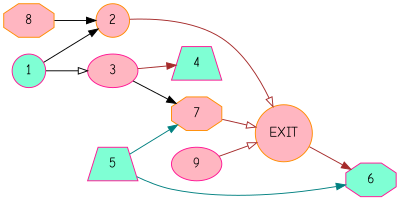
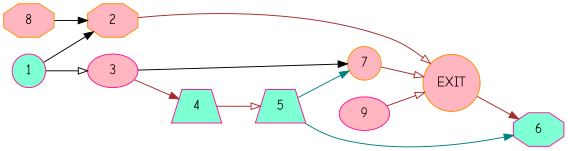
(113, 21) -> (113, 21)
none -> (234, 106)
(197, 114) -> (364, 63)
